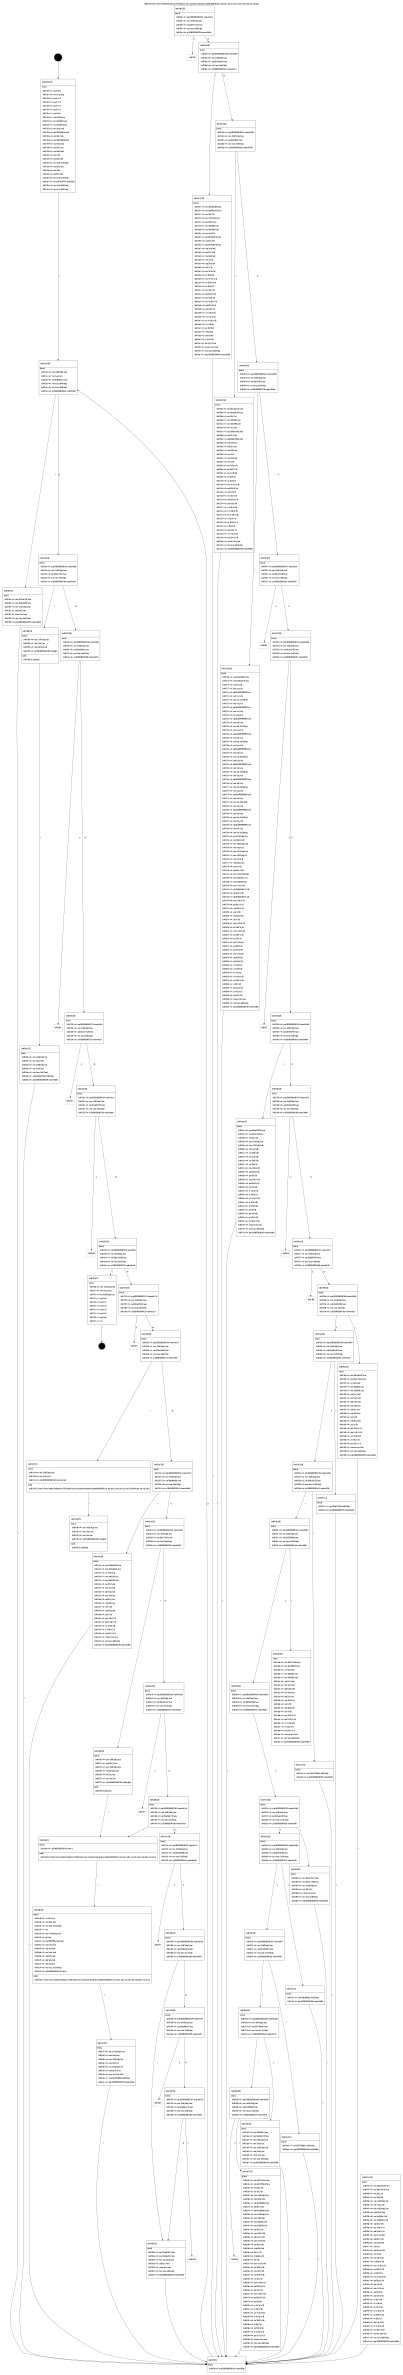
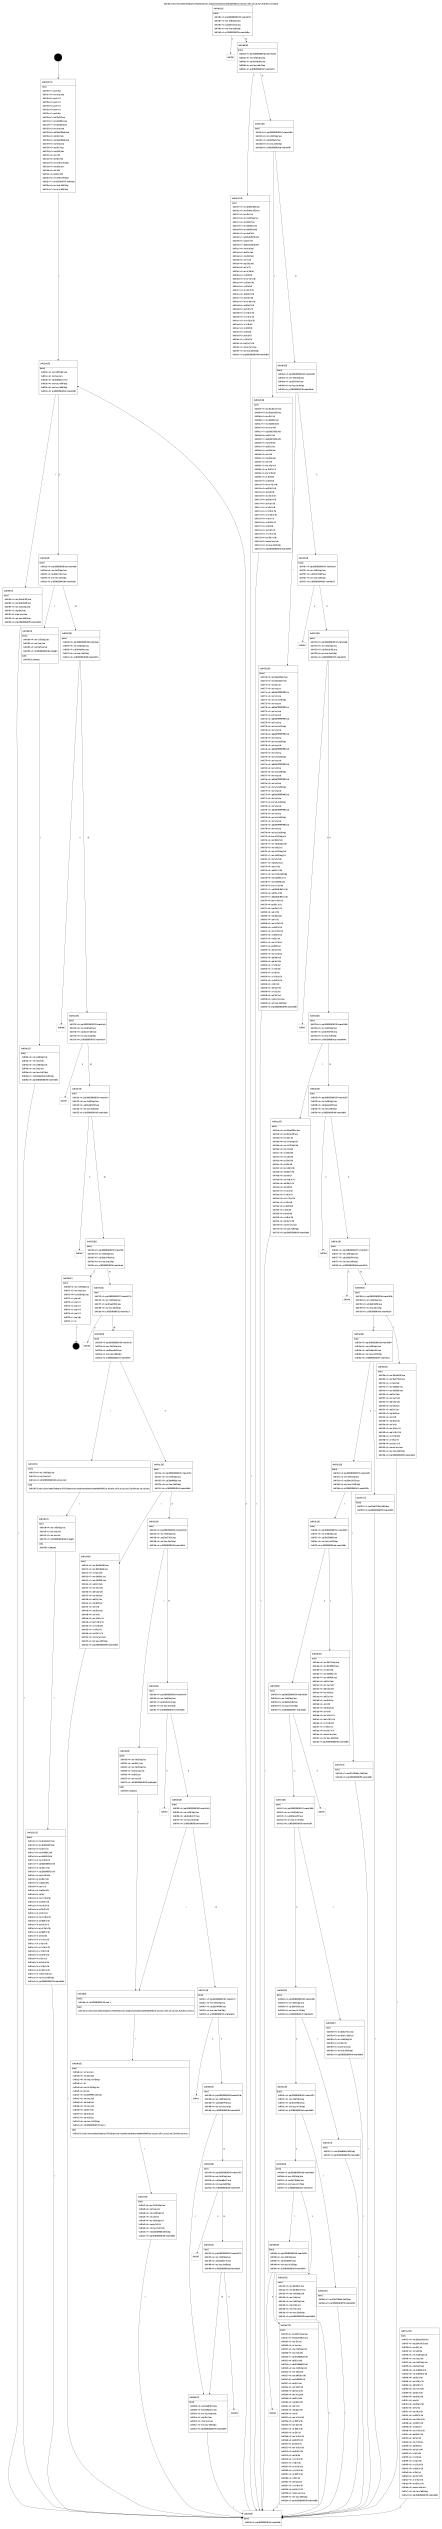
none -> (321, 1812)
none -> (46, 1907)
